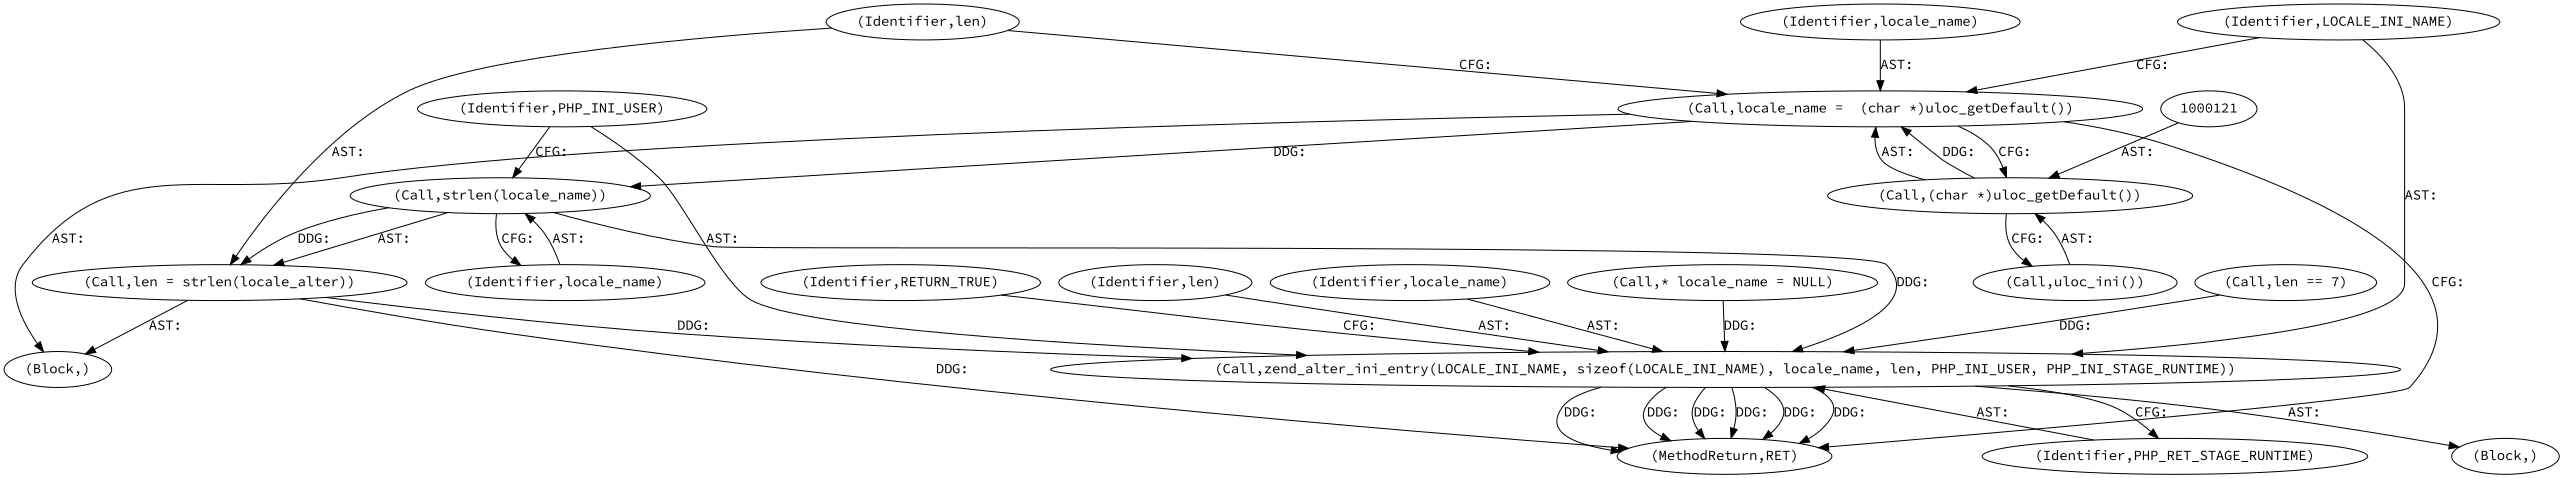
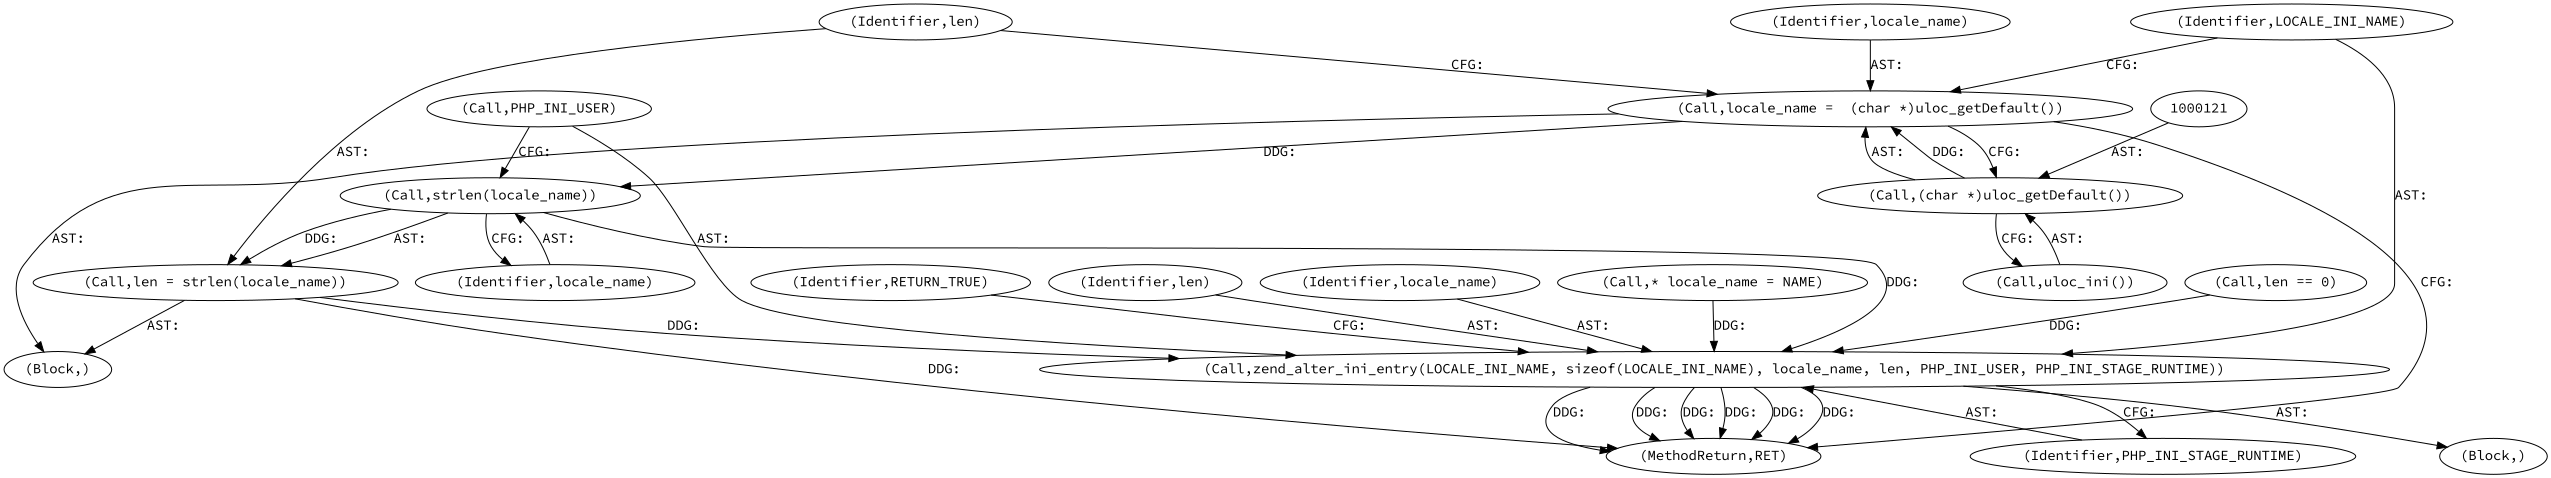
(562, 109) -> (539, 109)
(220, 283) -> (216, 283)
(1723, 283) -> (1713, 283)
(2286, 283) -> (2276, 283)
(2175, 456) -> (2163, 456)
